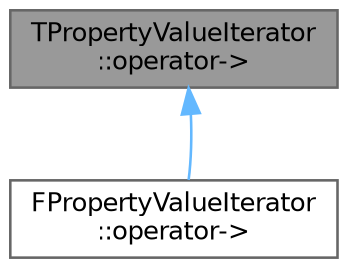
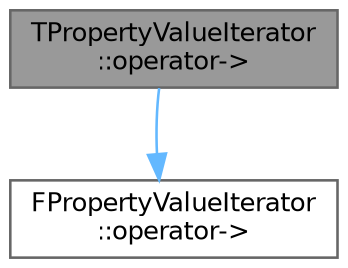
(191, 147) -> (157, 121)
